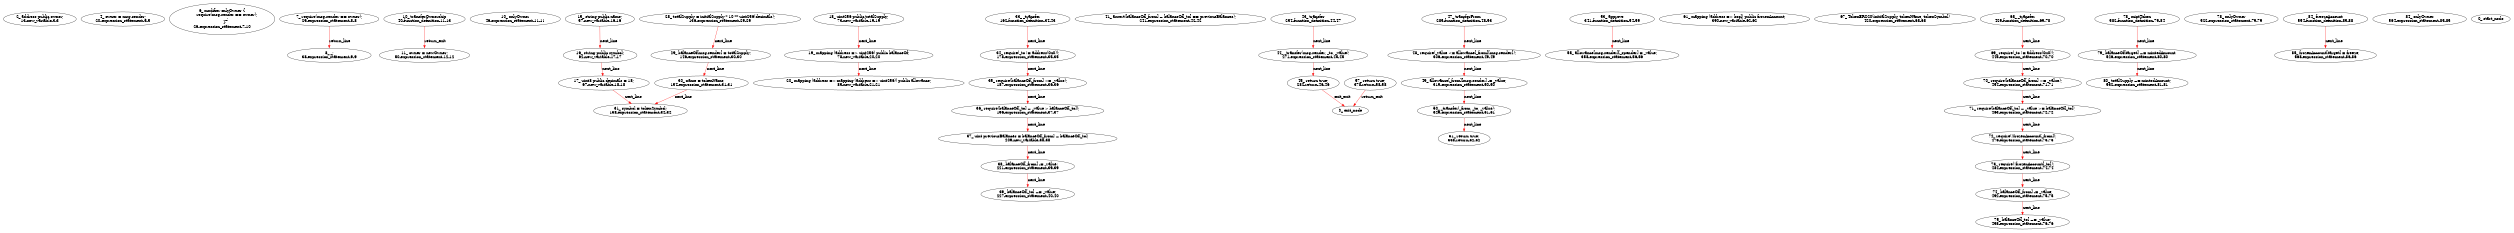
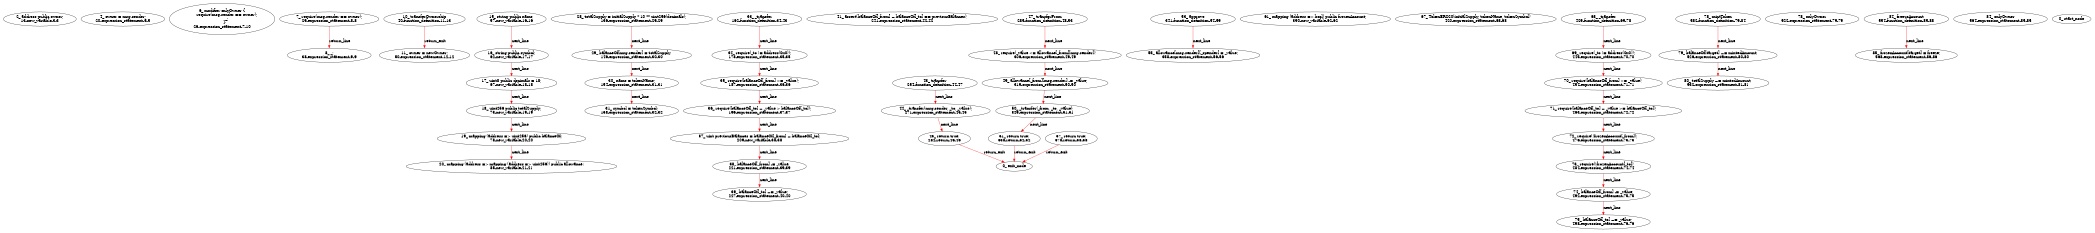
(515, 19) -> none
(621, 96) -> (512, 96)
(1342, 97) -> (994, 152)
none -> (1014, 152)
